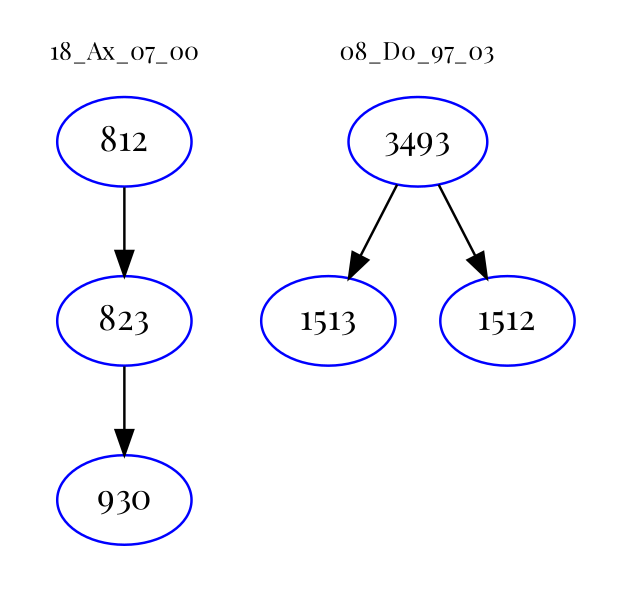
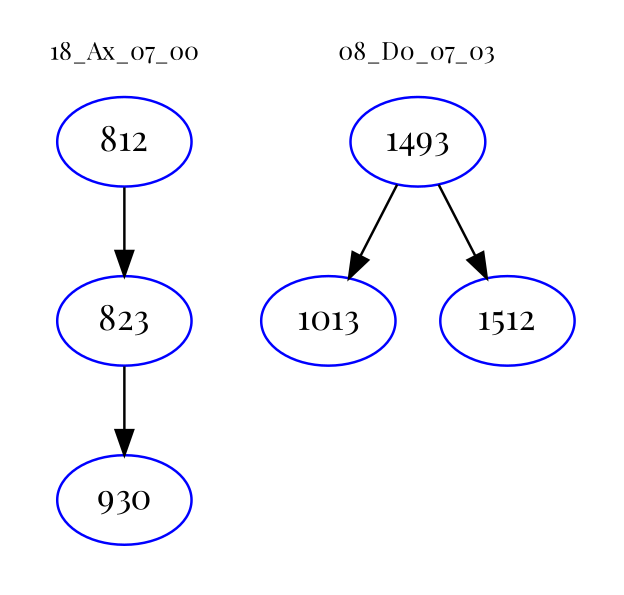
(418, 53) -> (418, 53)
(418, 142) -> (418, 142)
(328, 321) -> (328, 321)
